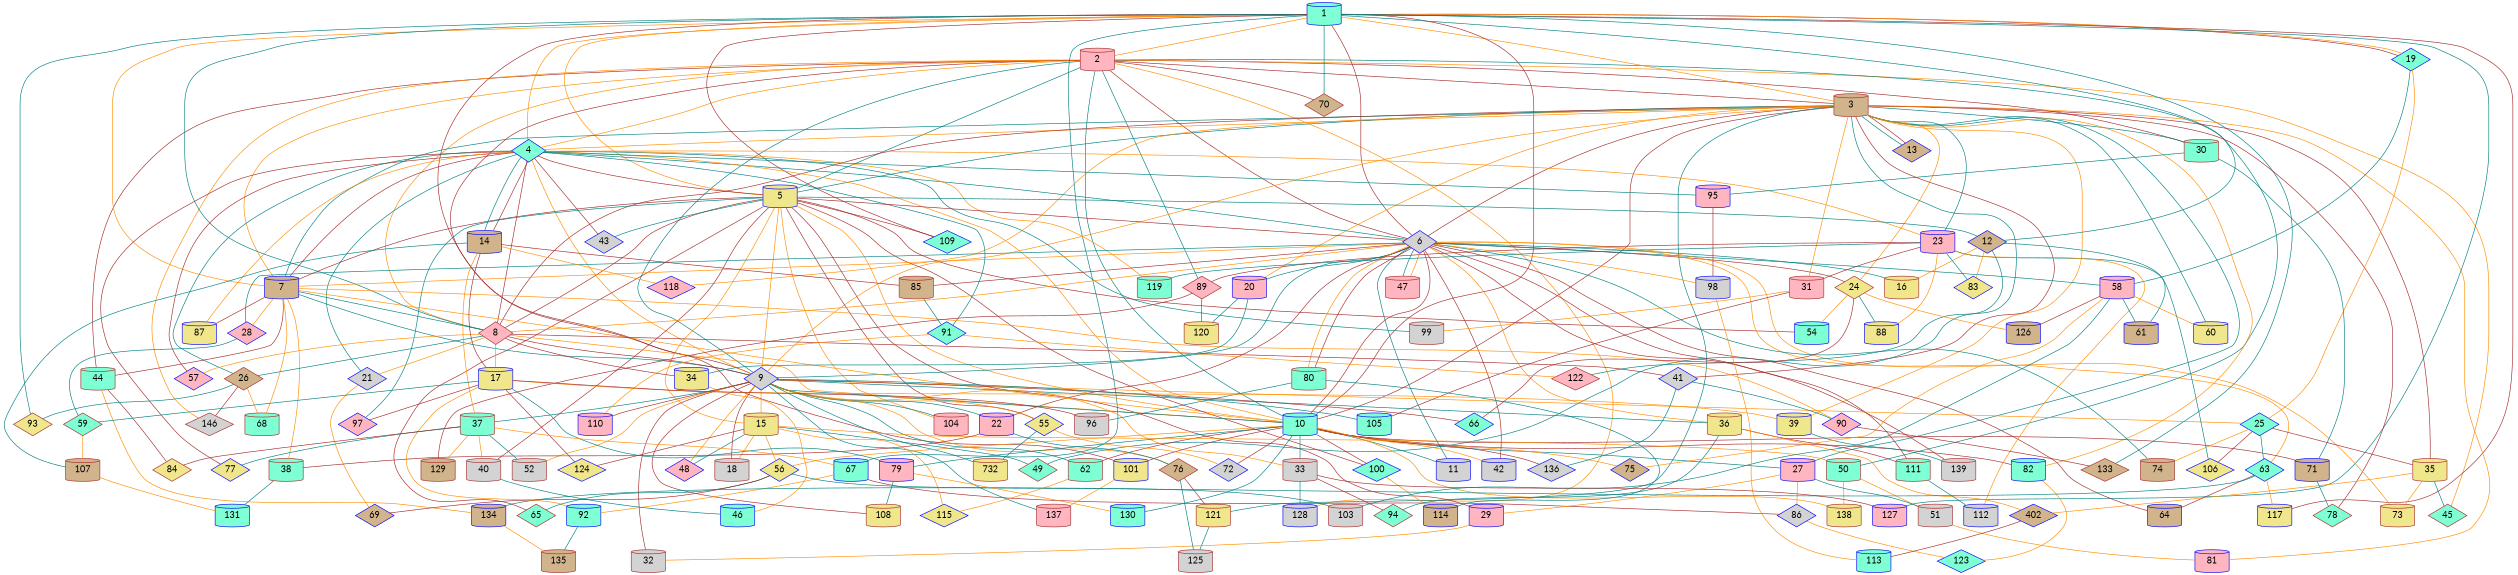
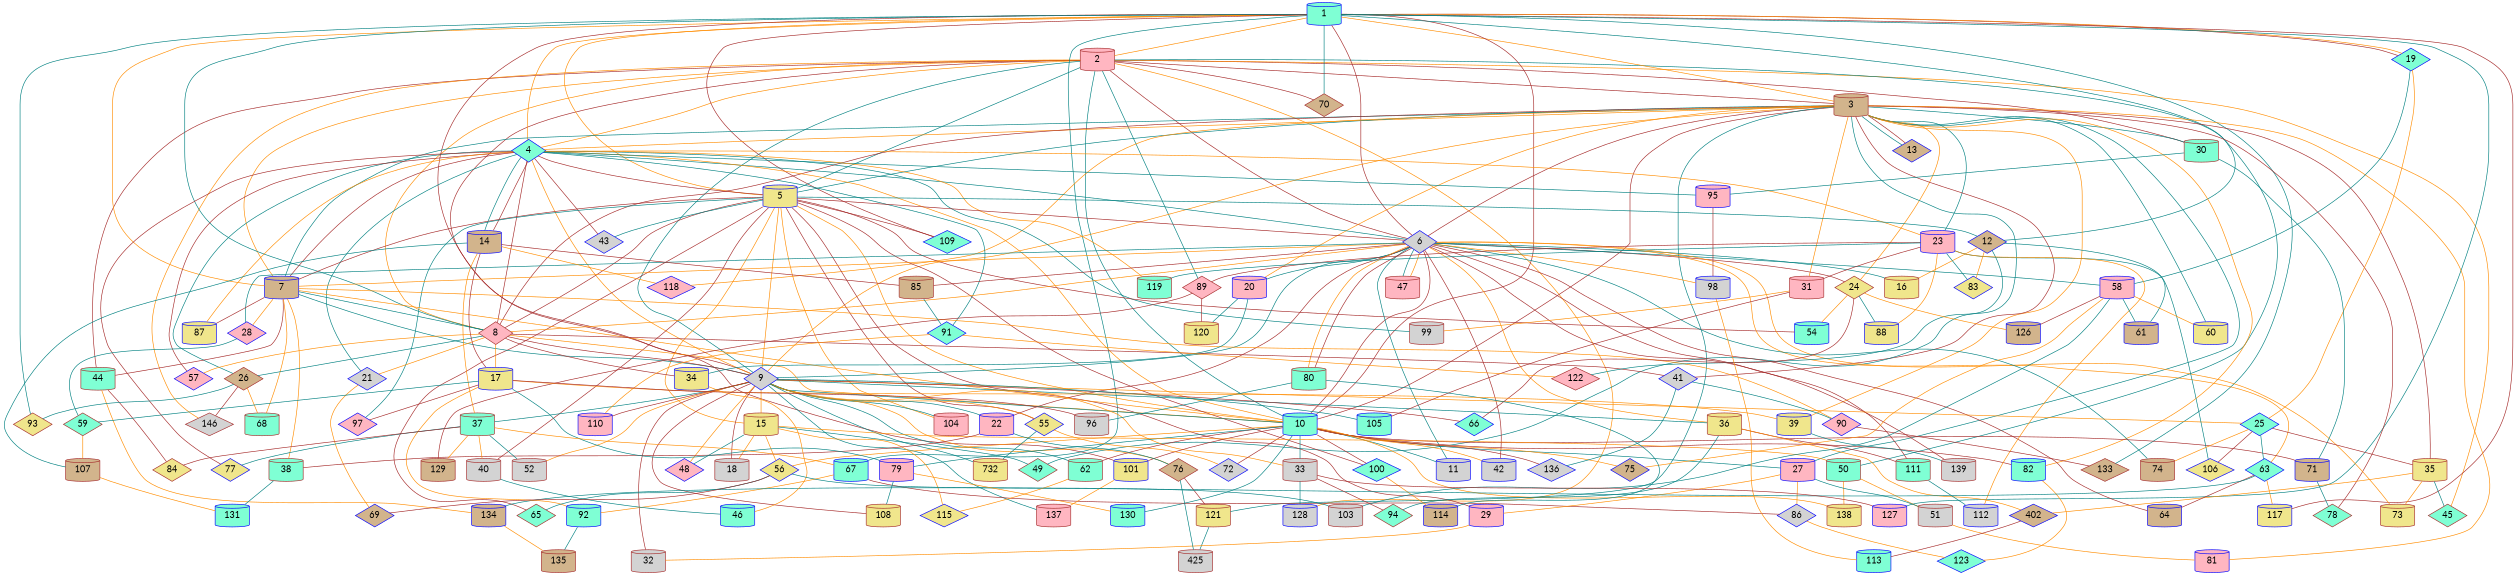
(582, 470) -> none
(1196, 561) -> (1196, 561)
